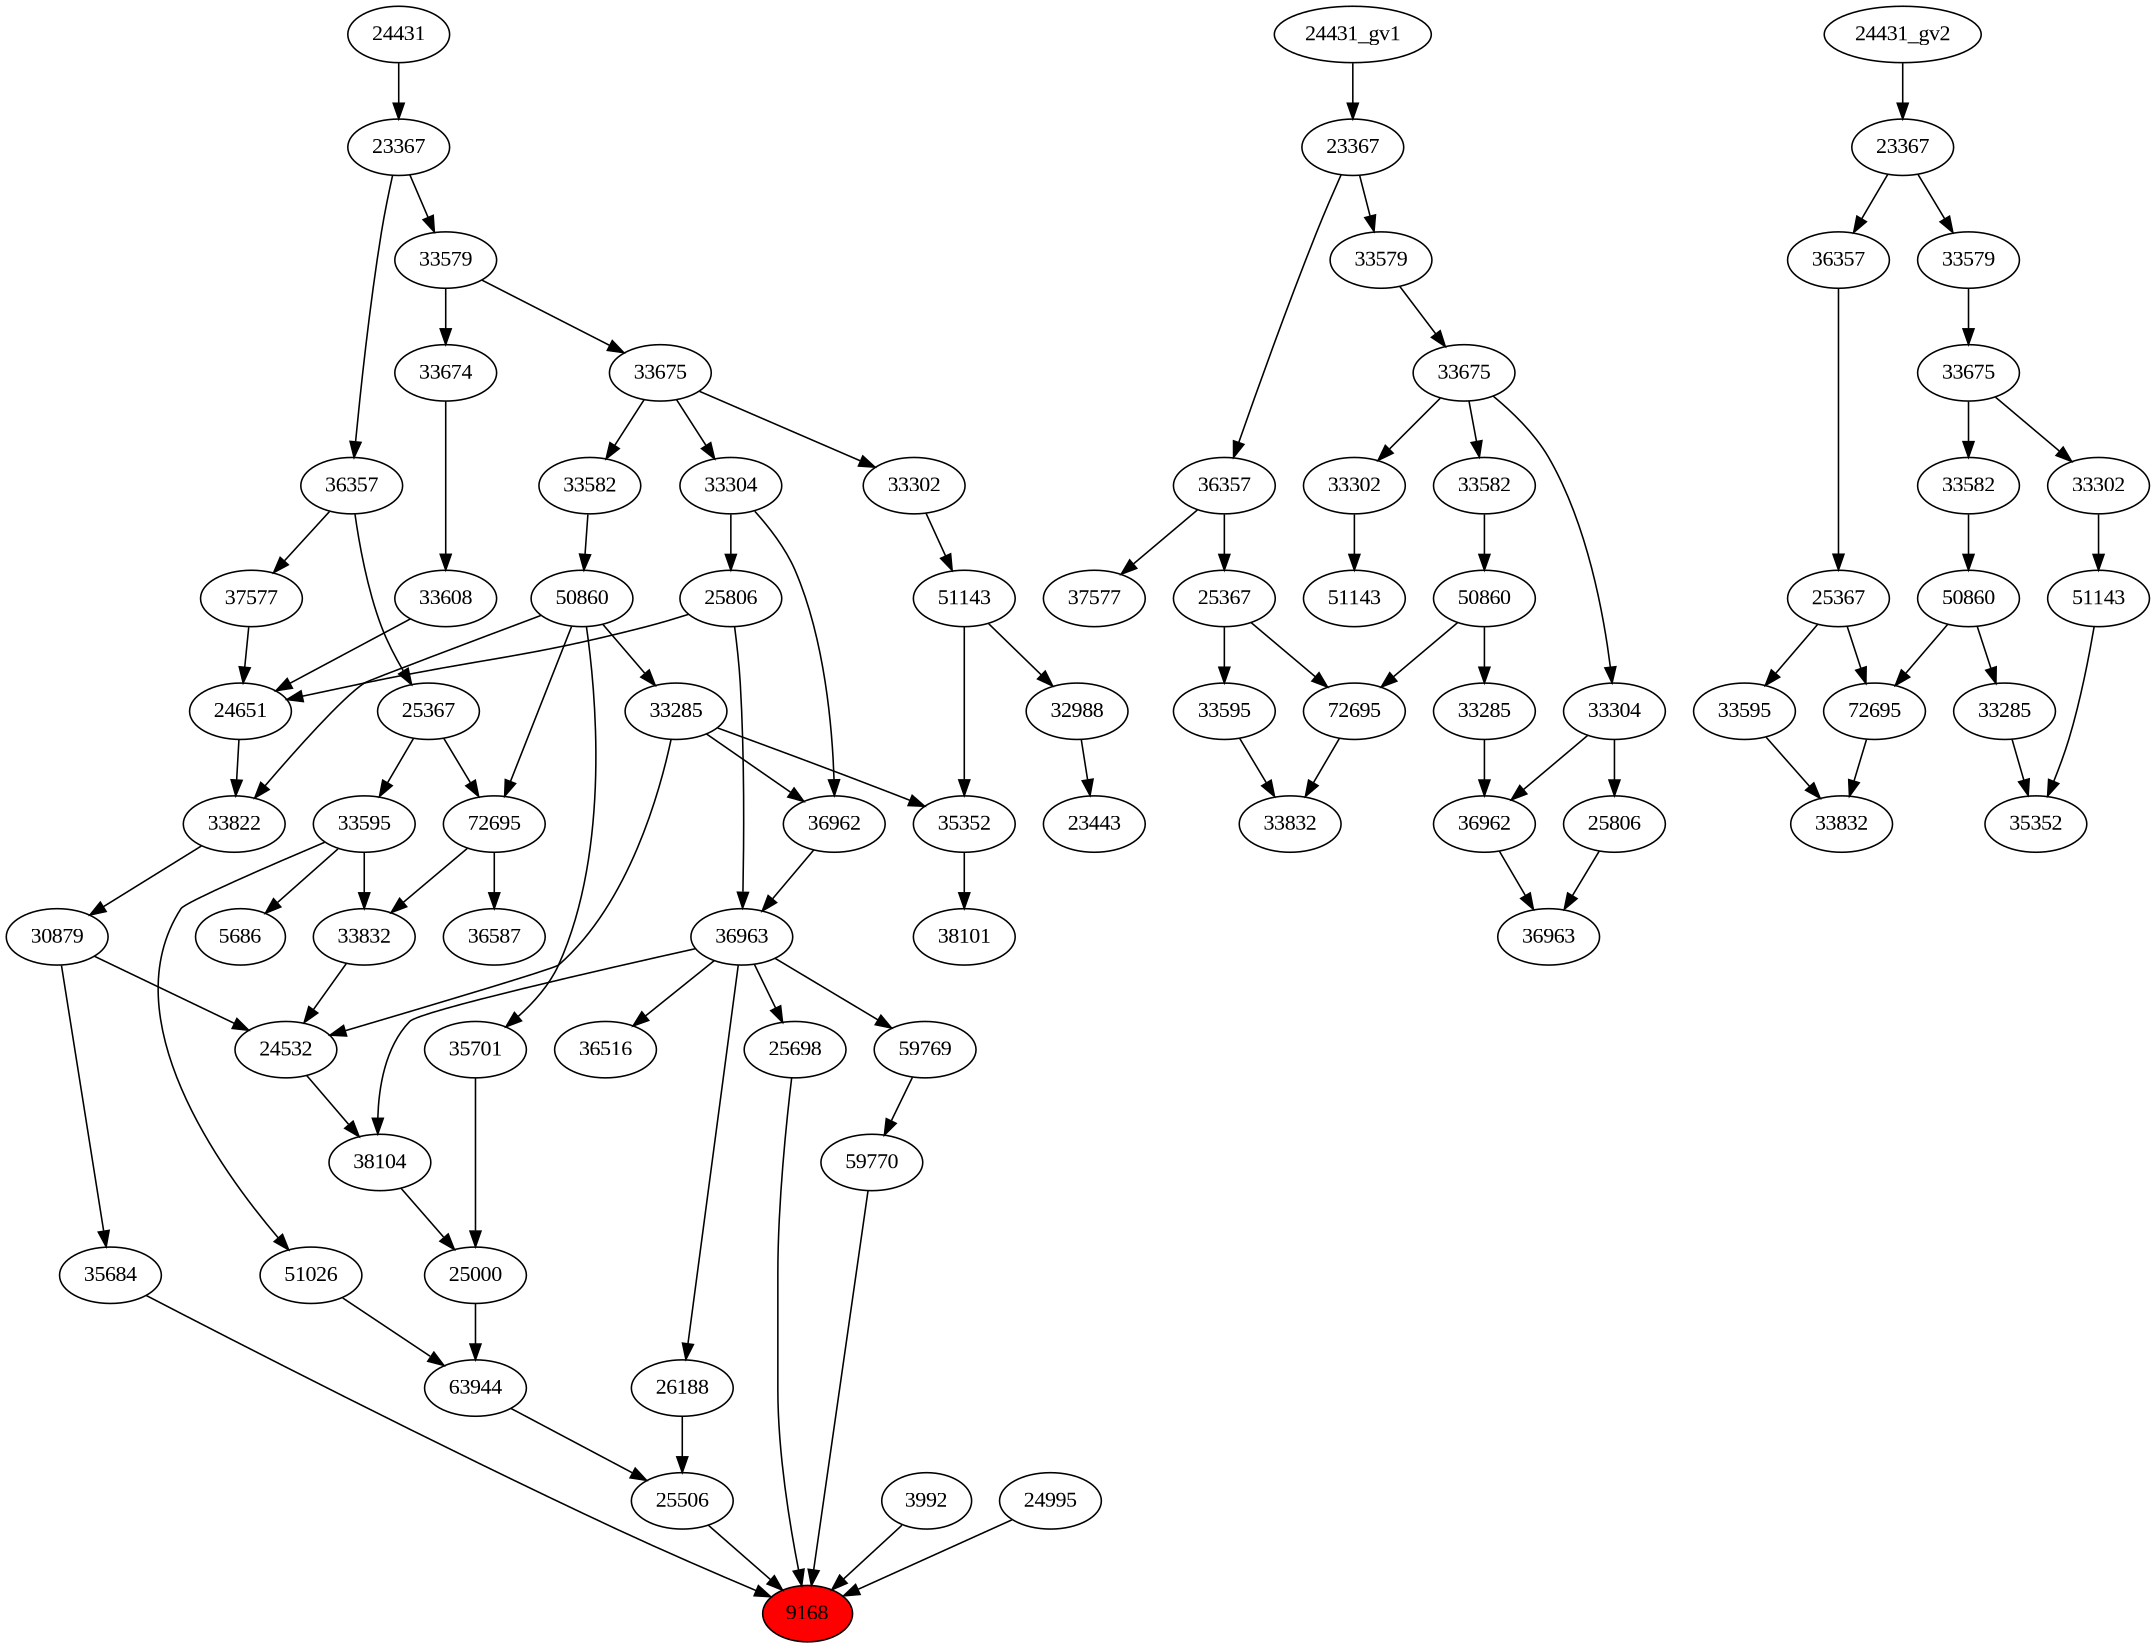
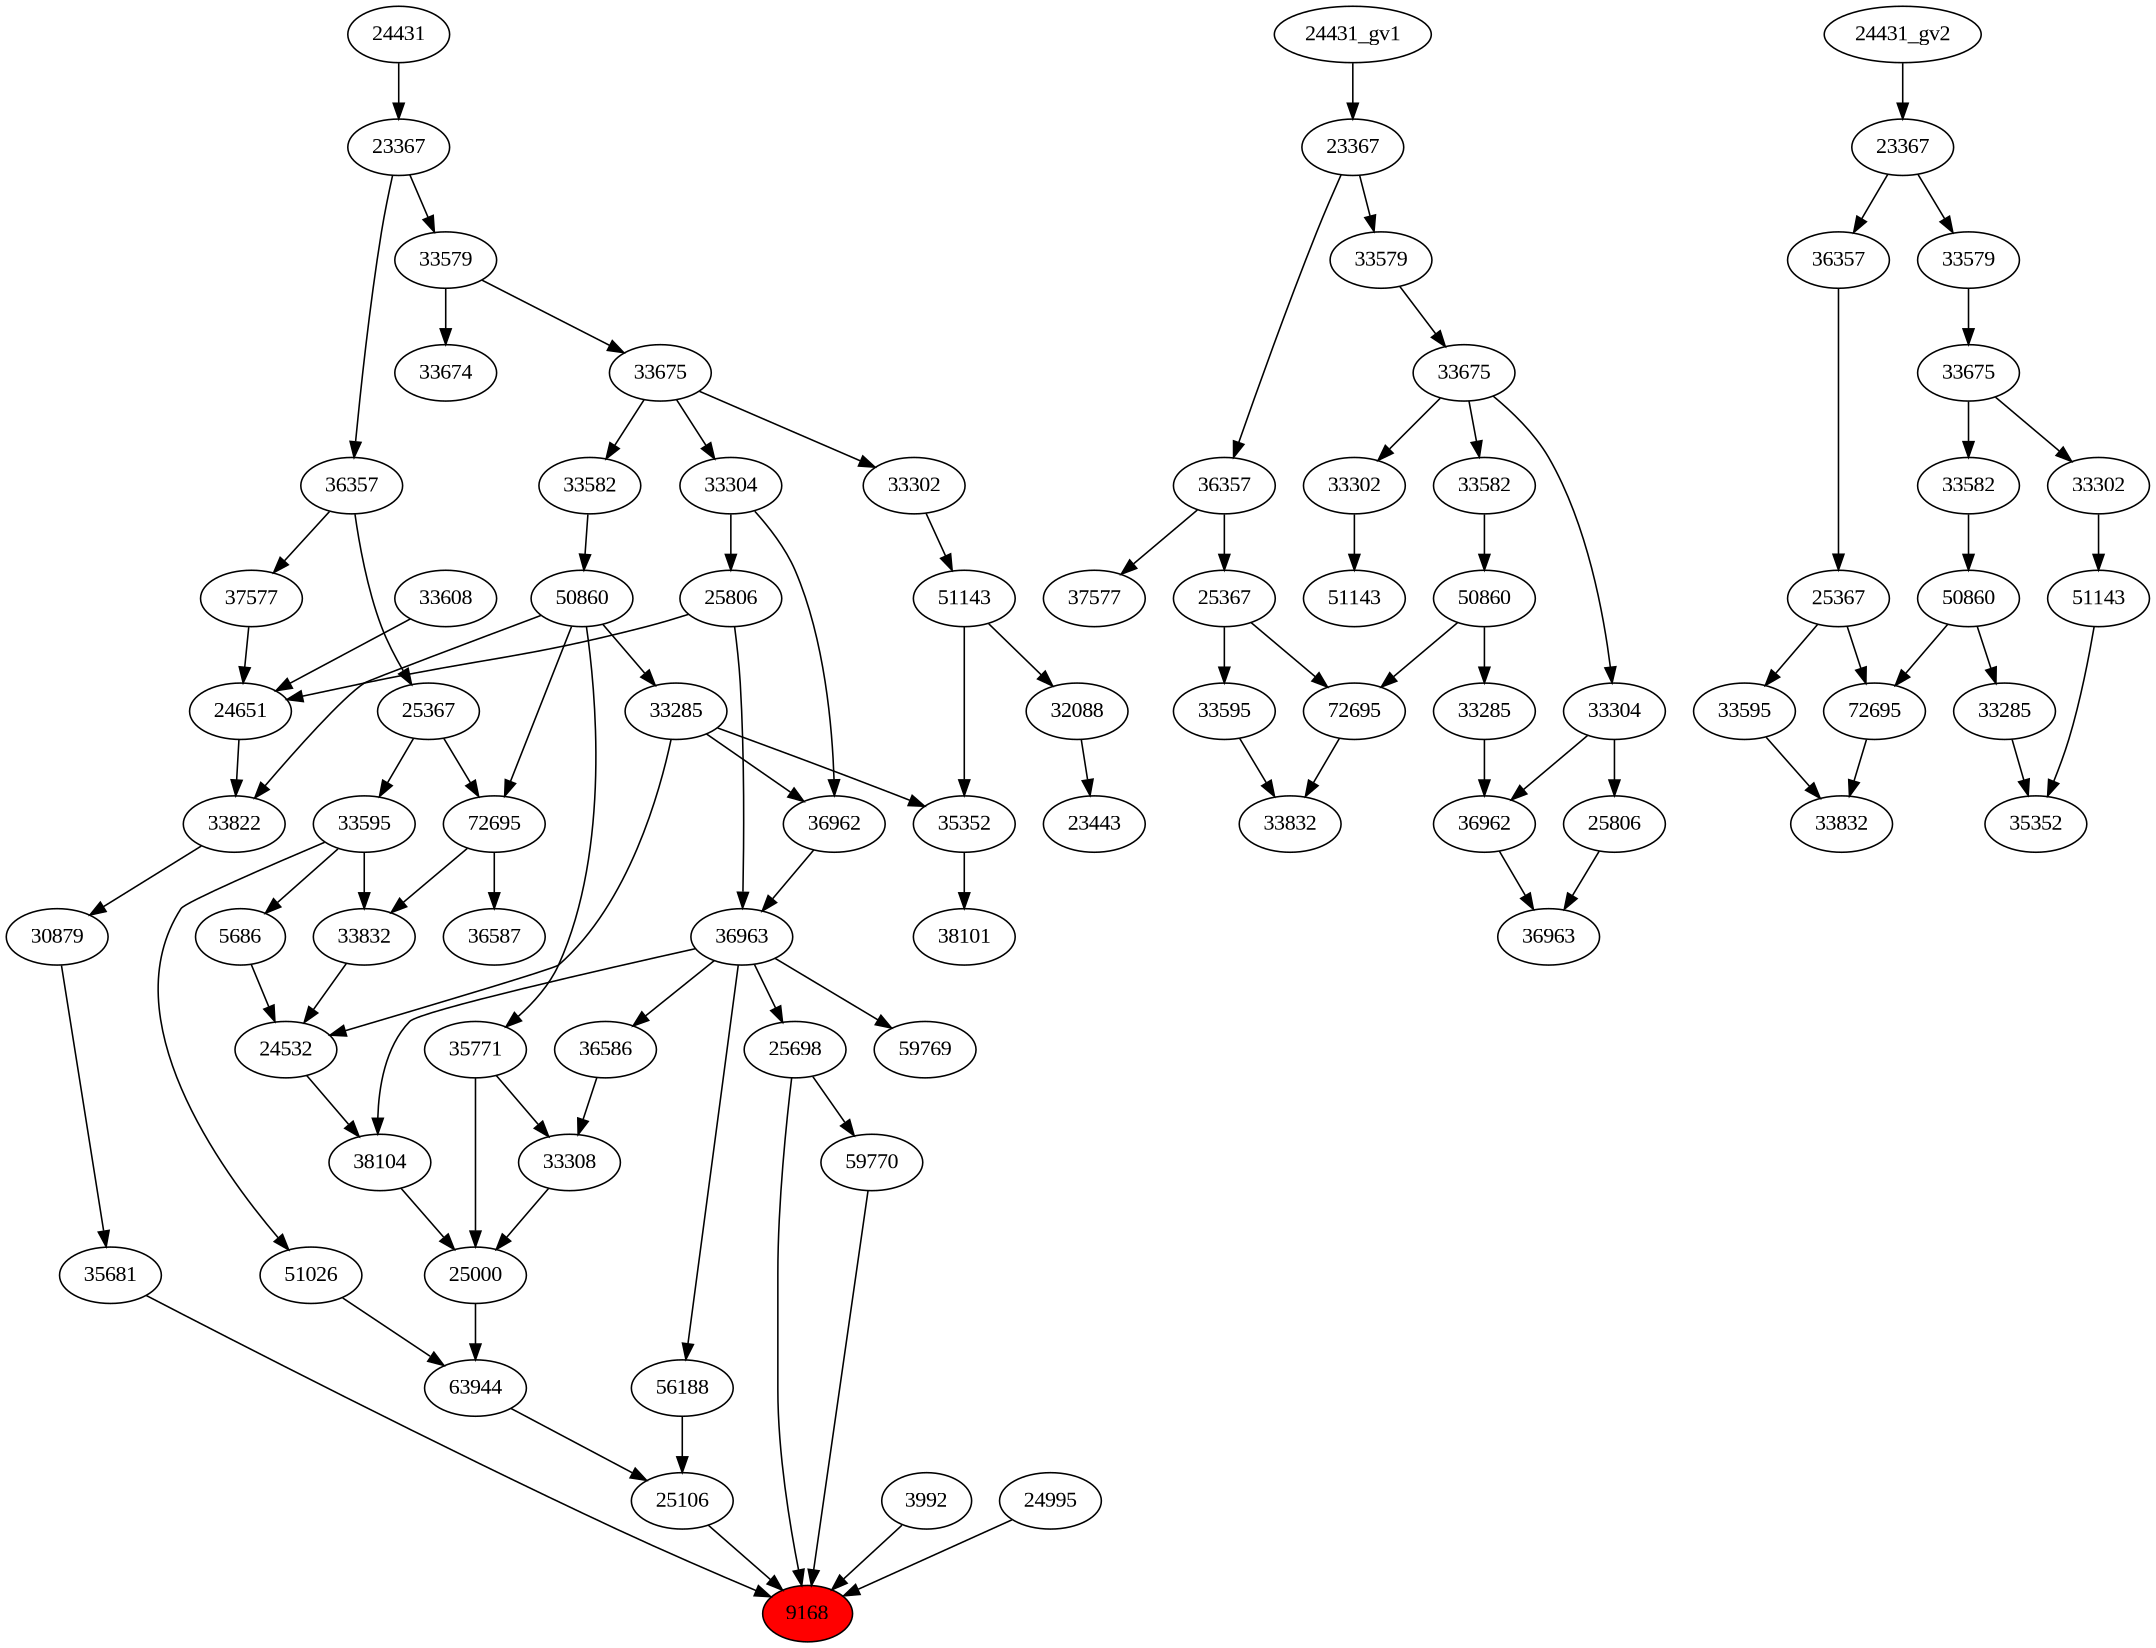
(446, 478) -> none
(1077, 711) -> (1077, 711)
(171, 993) -> (260, 986)
(475, 1050) -> (475, 1050)
(606, 1050) -> (606, 1050)
(902, 1099) -> (829, 1100)
none -> (569, 1162)
(110, 1275) -> (110, 1275)
(682, 1388) -> (682, 1388)
(682, 1501) -> (682, 1501)
